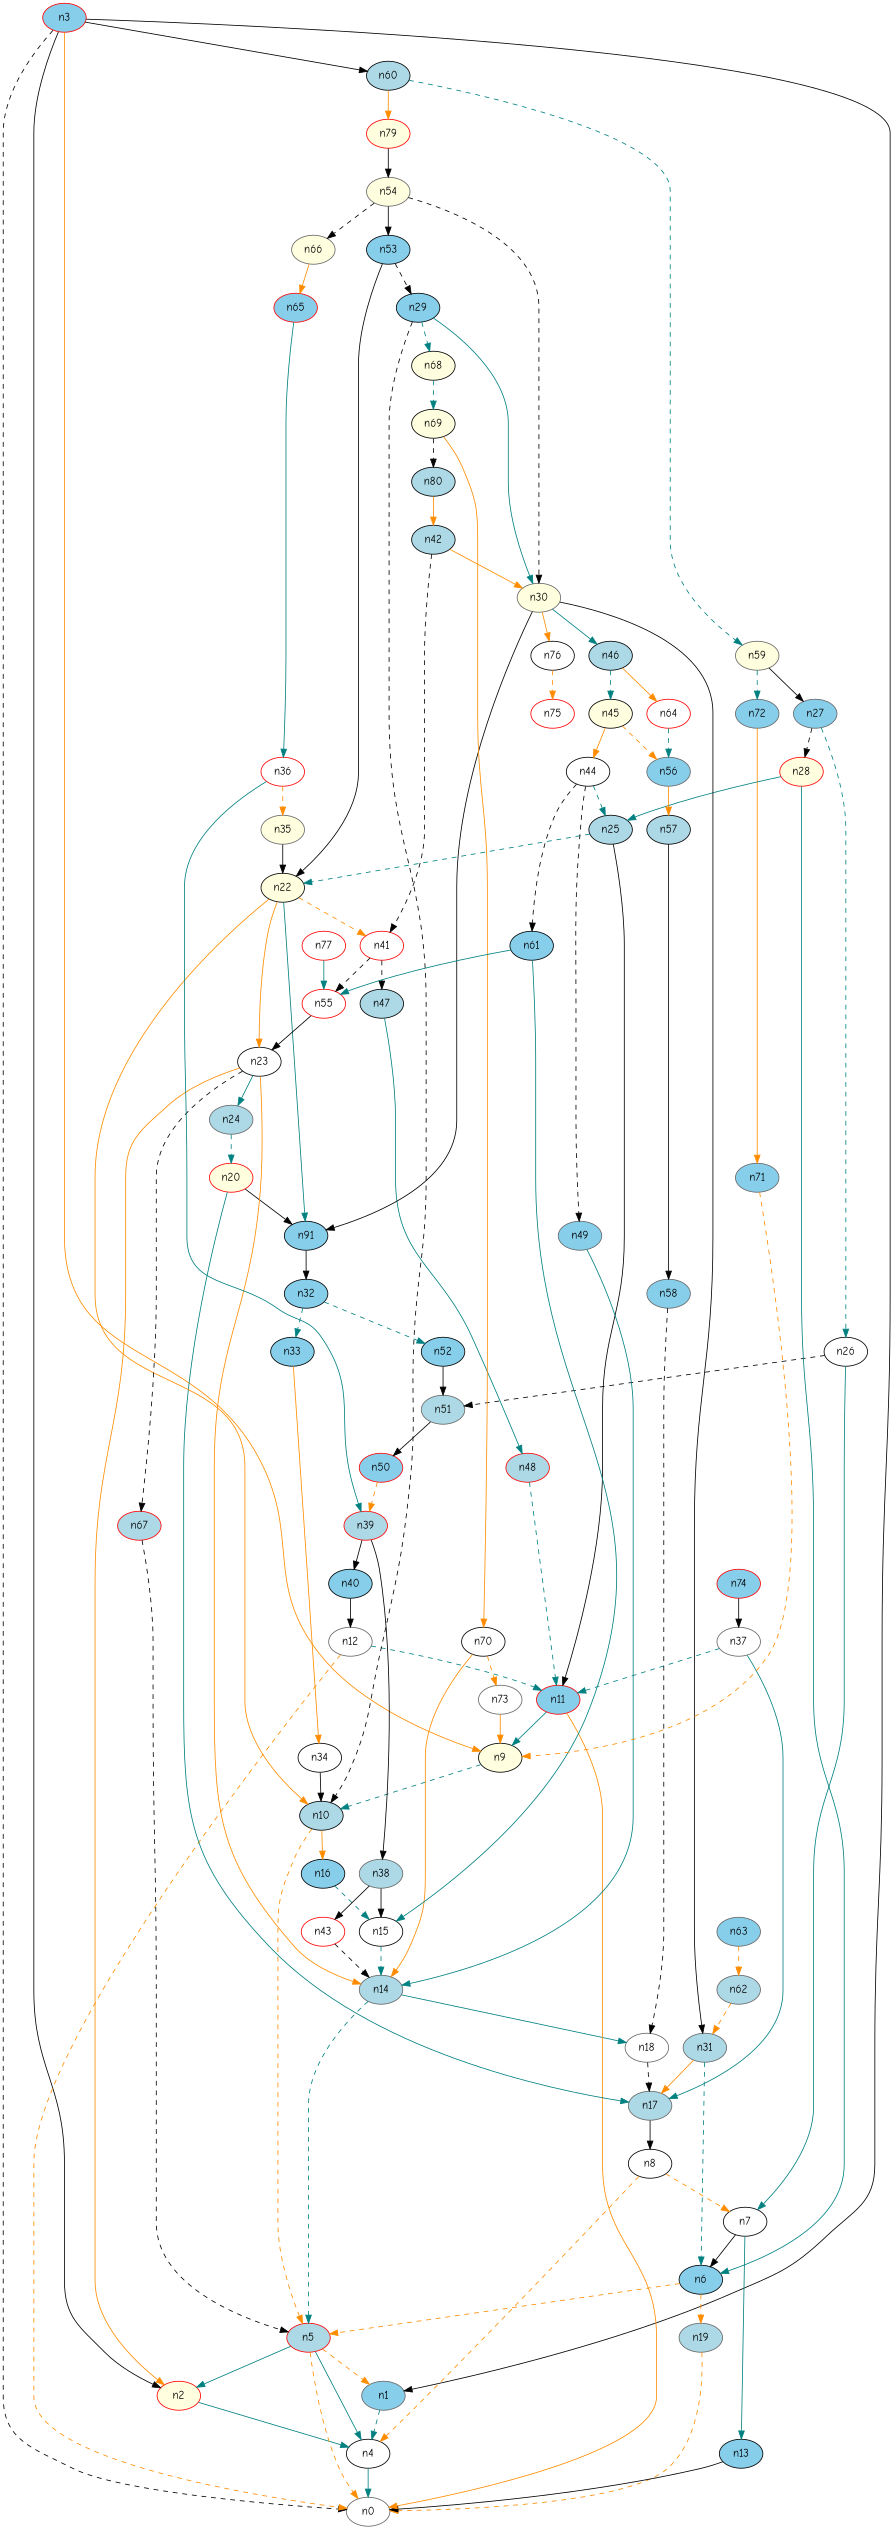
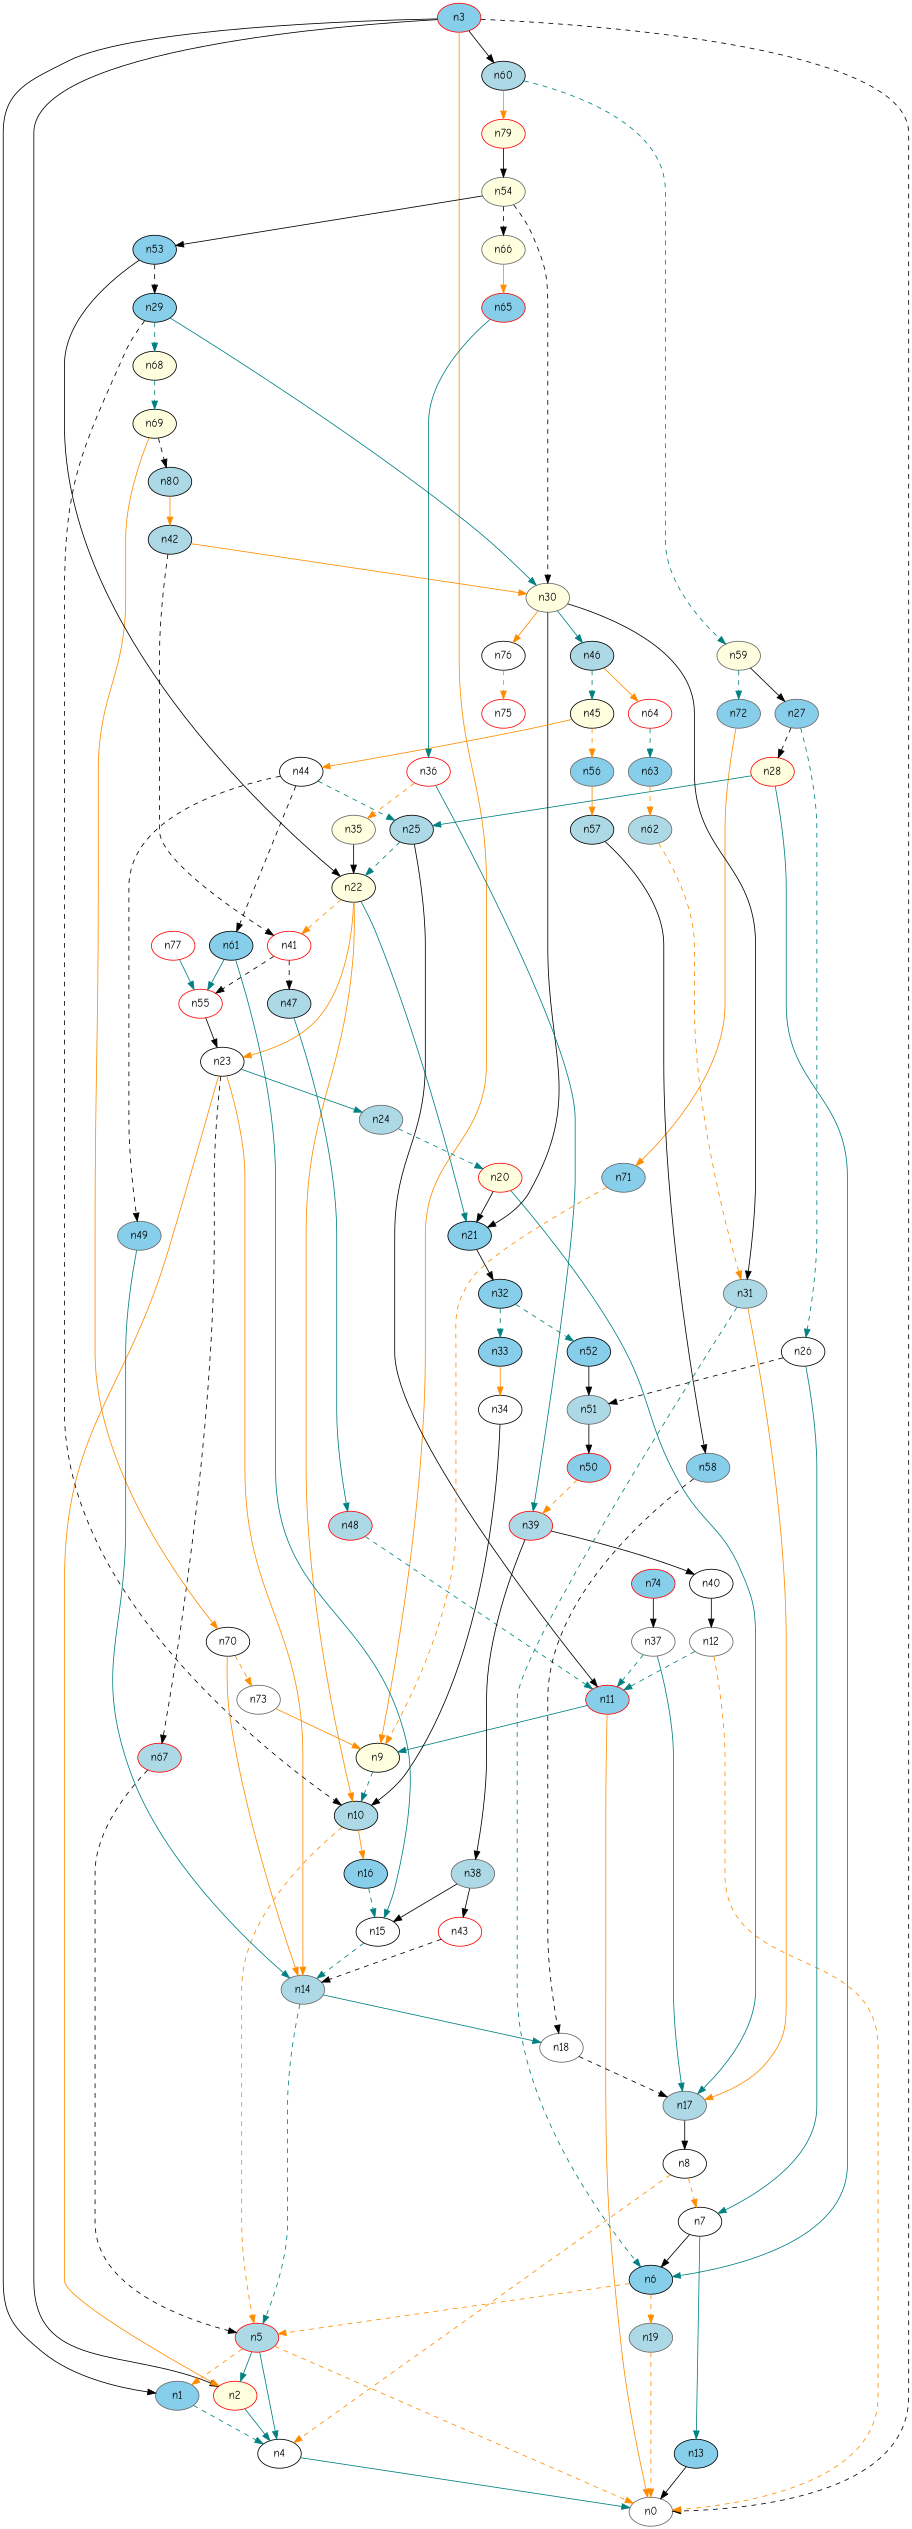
(669, 739) -> (650, 739)
(306, 1236) -> (470, 1236)
(350, 1584) -> (711, 1584)
